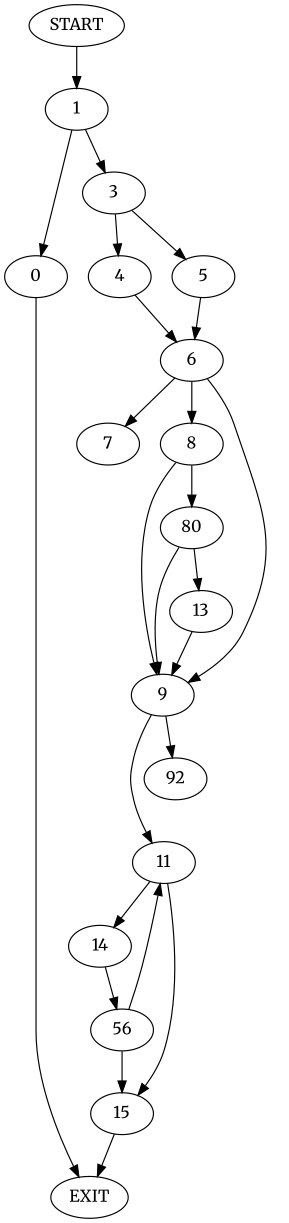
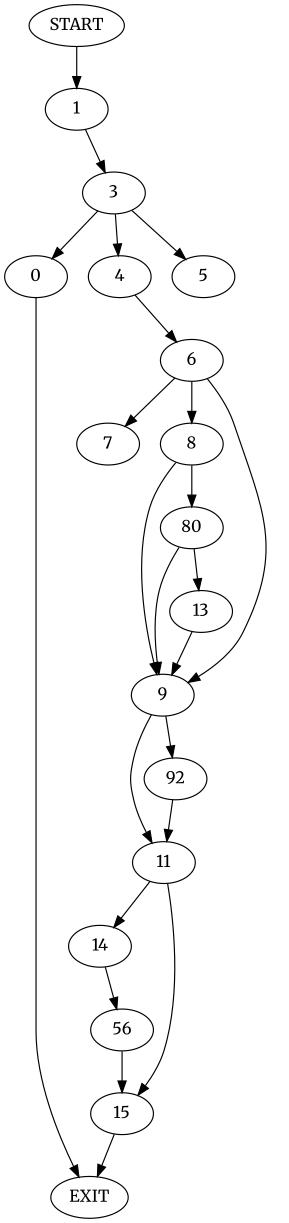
(58, 187) -> (79, 230)
(198, 312) -> none
(145, 953) -> (171, 815)
